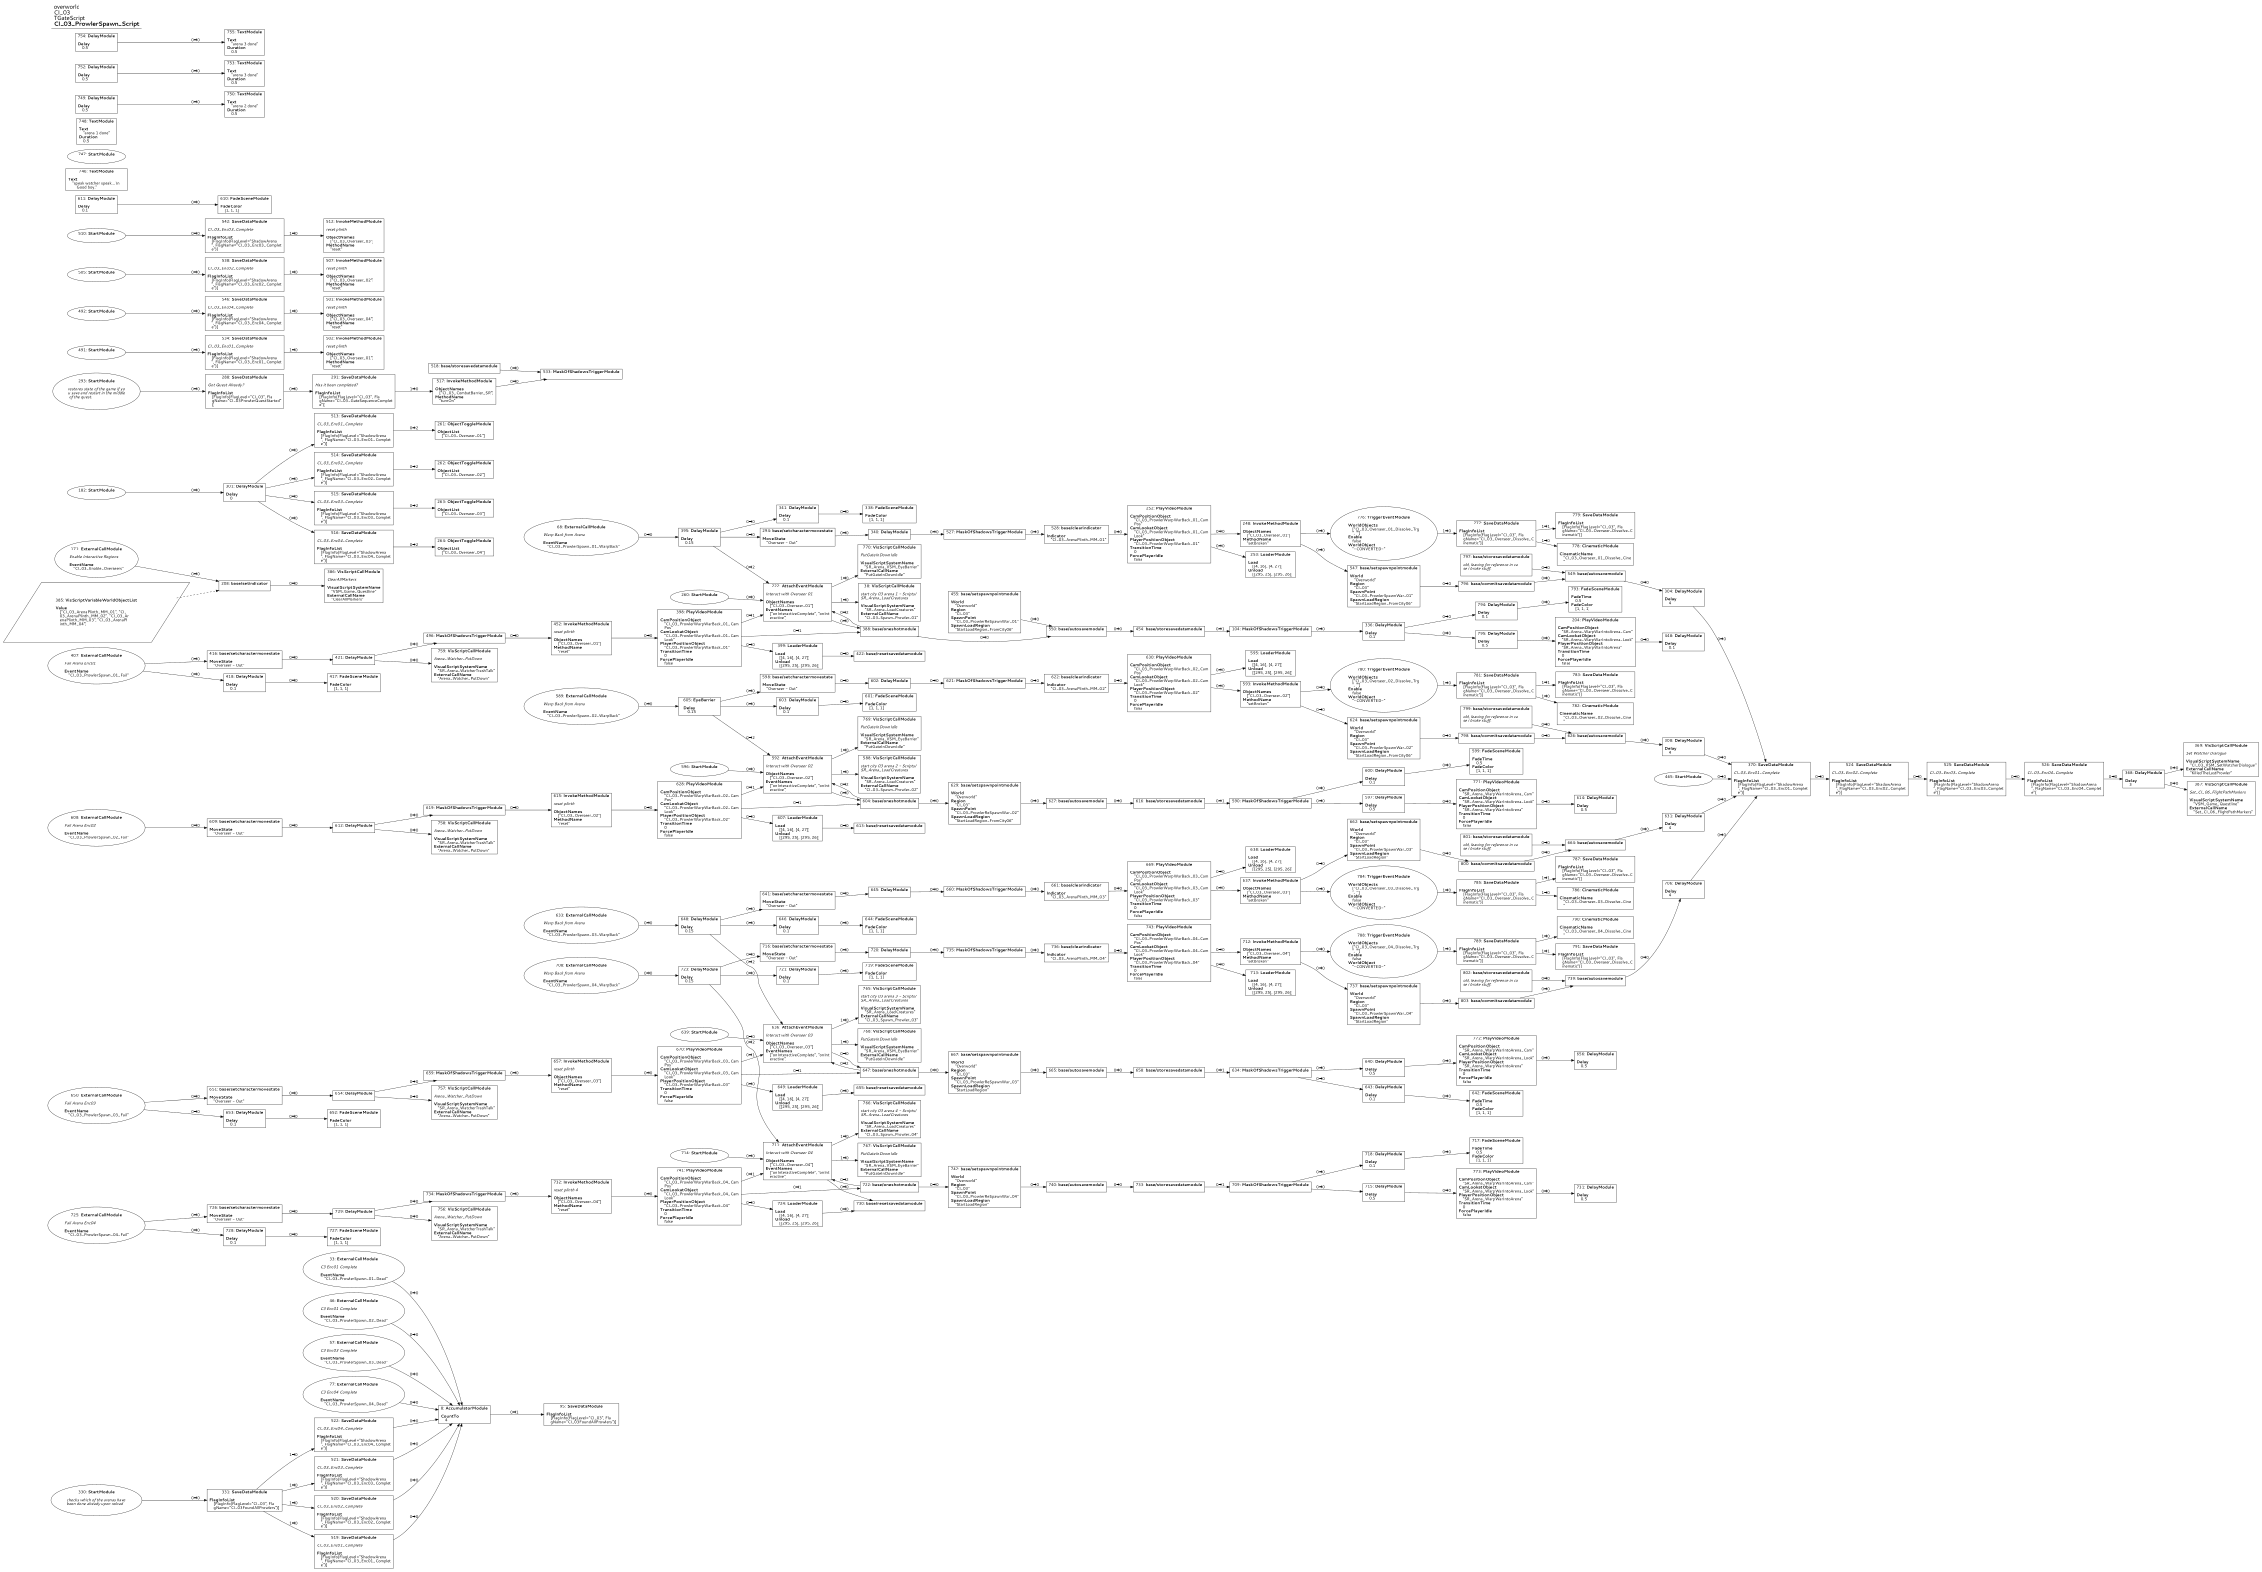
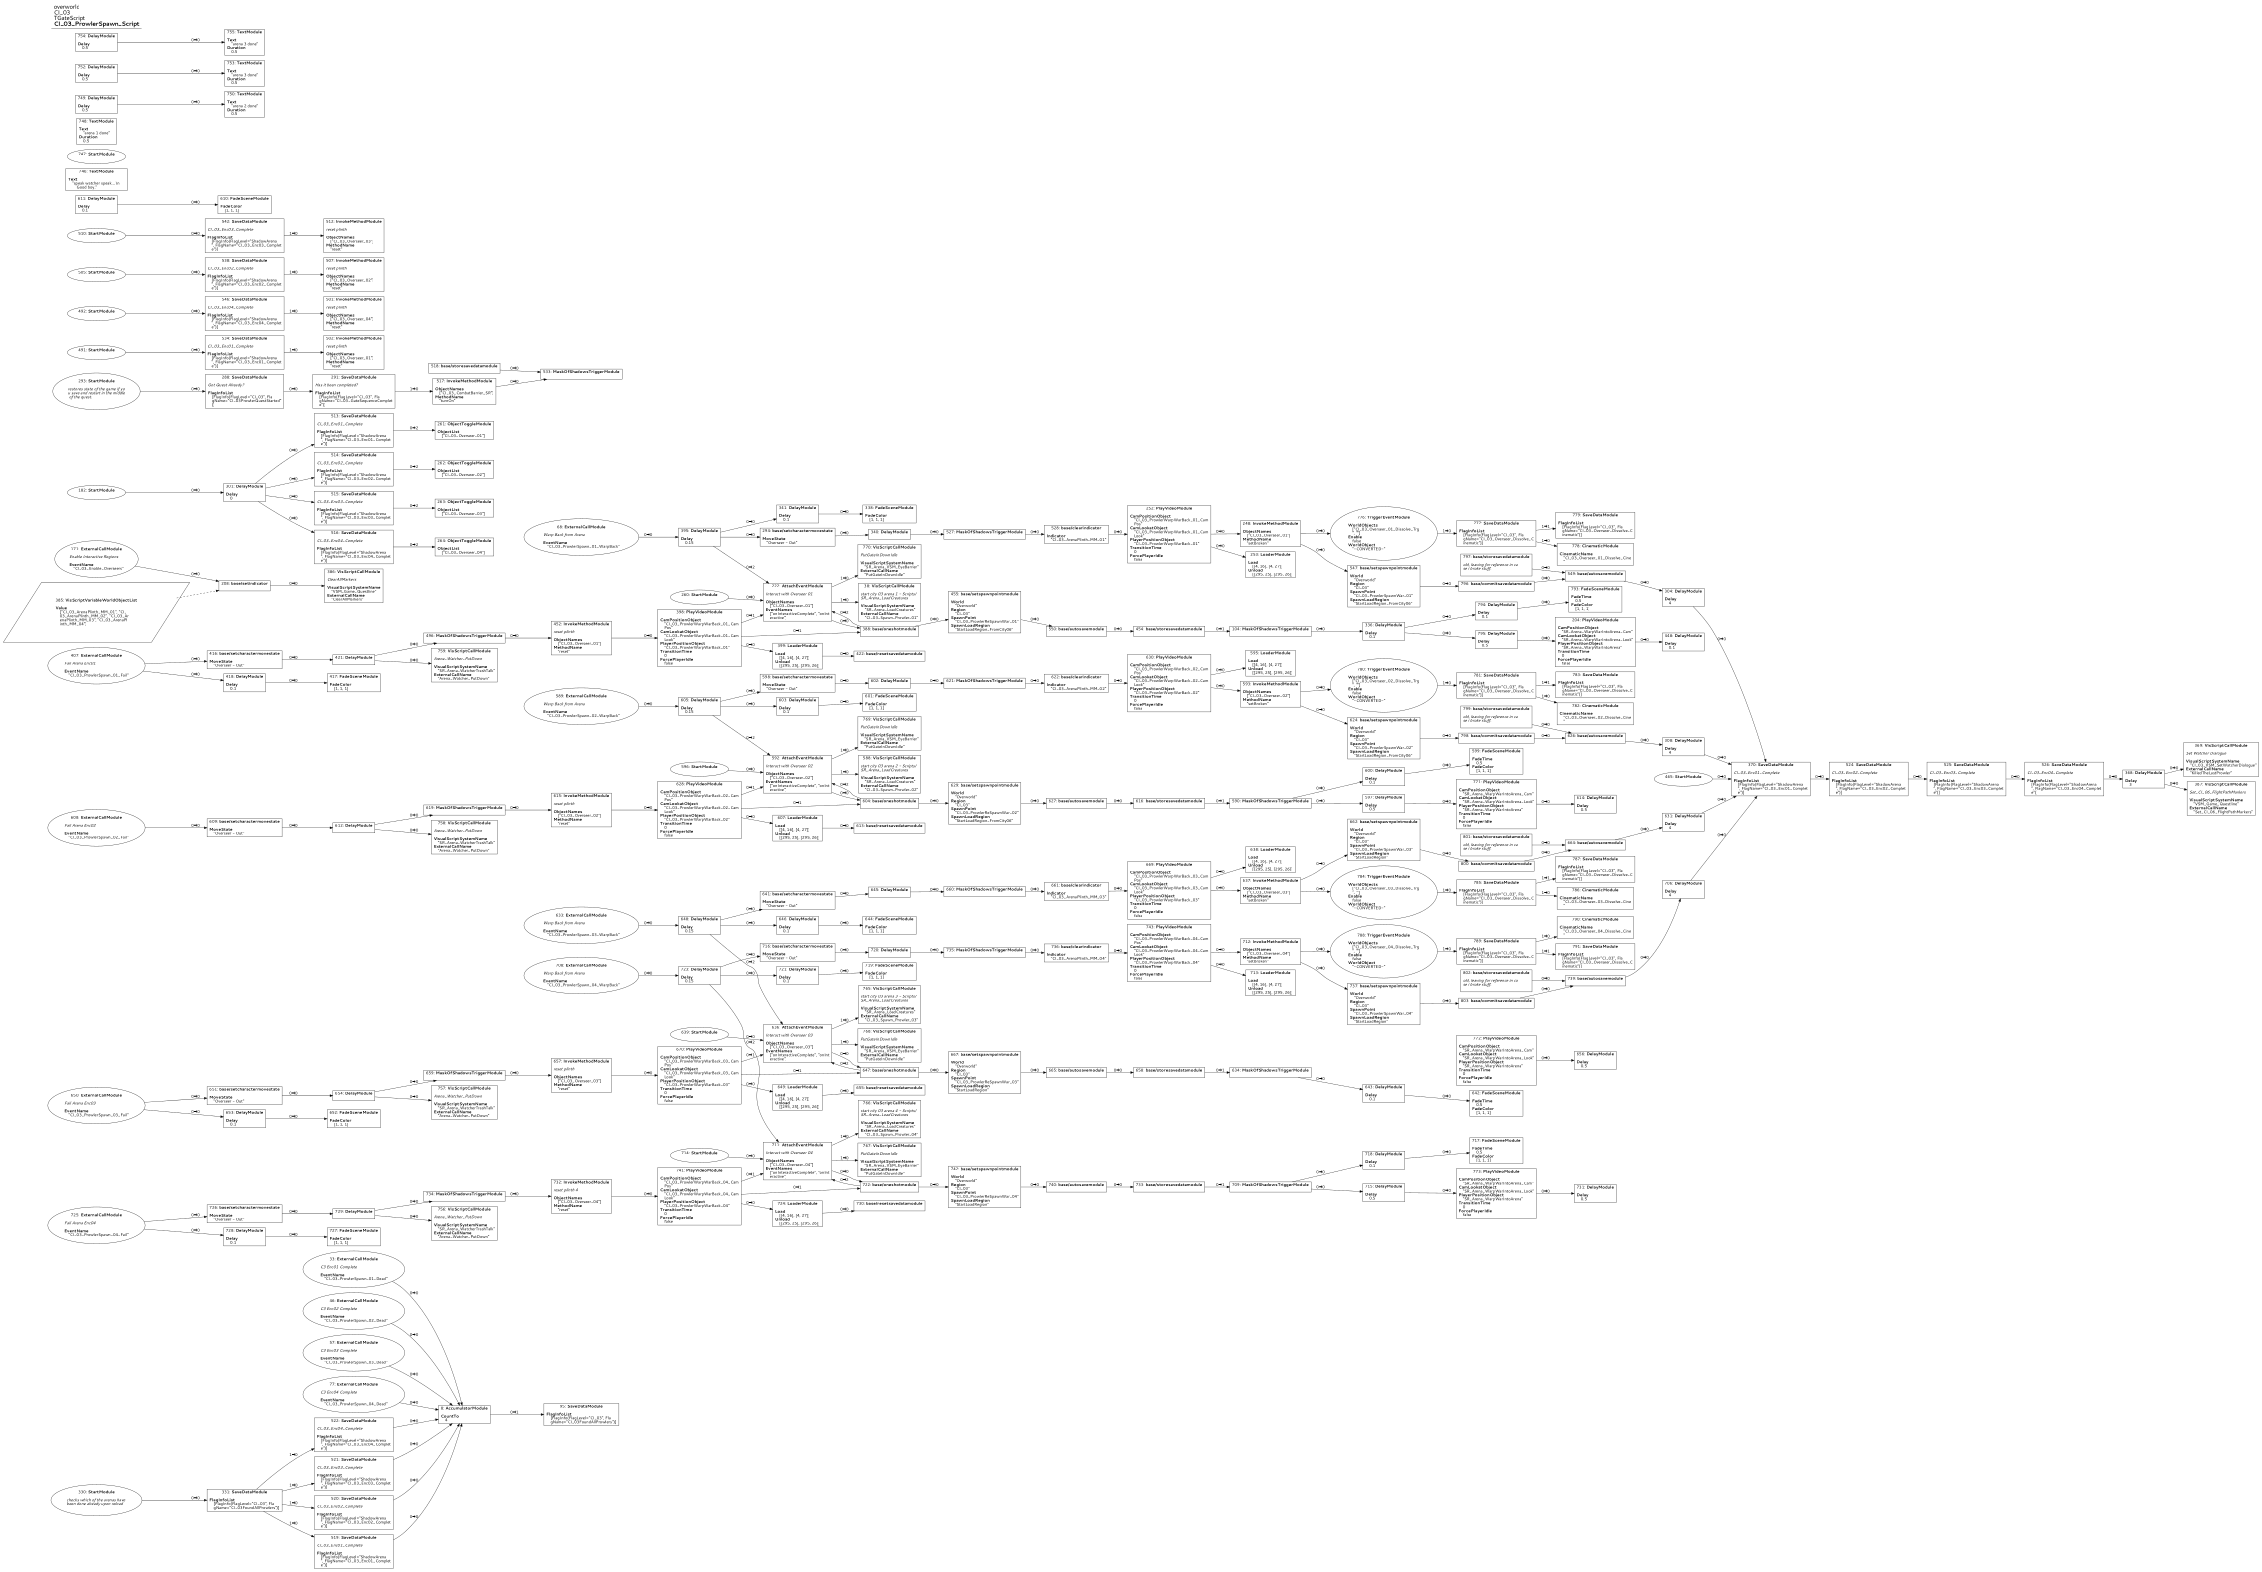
(982, 642) -> (930, 623)
(704, 700) -> (704, 700)
(1384, 1068) -> none
(847, 1192) -> (846, 1176)
(339, 1309) -> (339, 1309)
